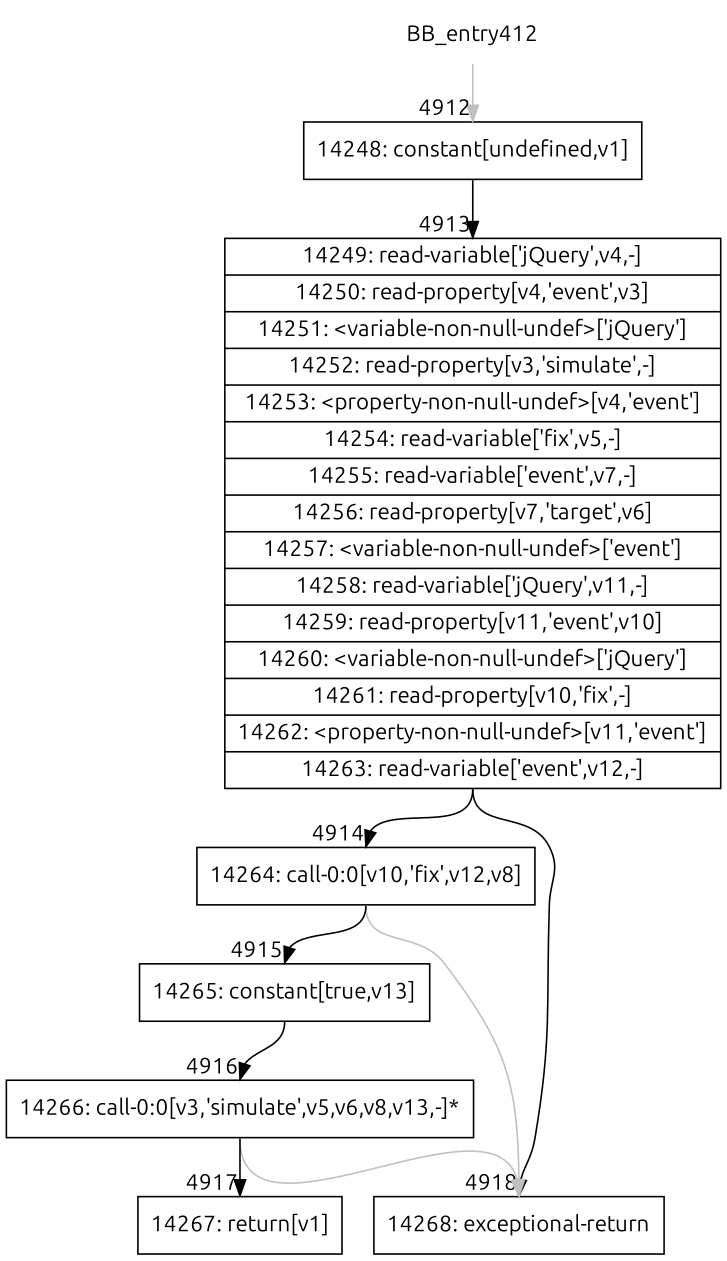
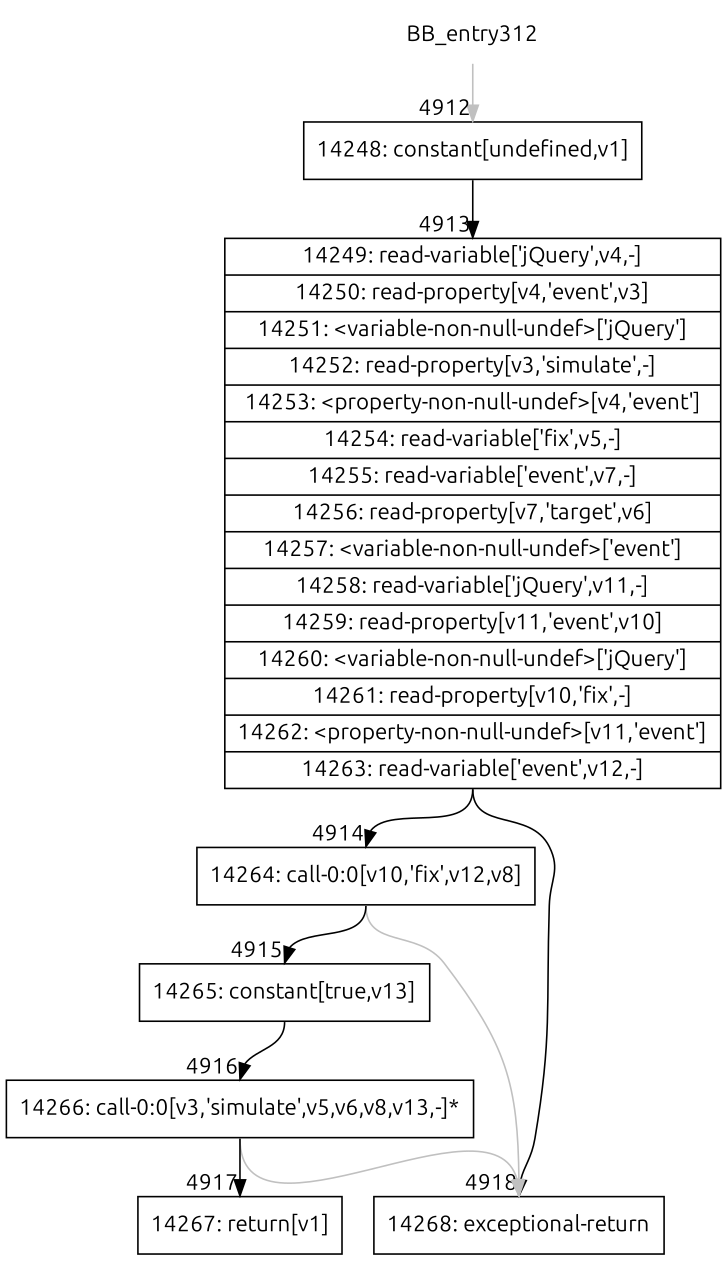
(473, 35) -> (473, 35)
